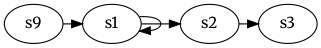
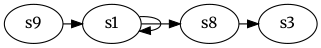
(210, 24) -> (210, 24)
